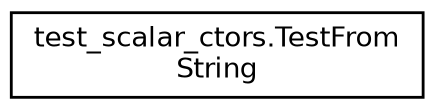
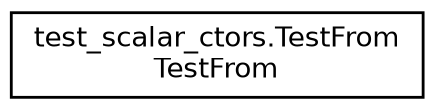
(217, 55) -> (217, 55)
